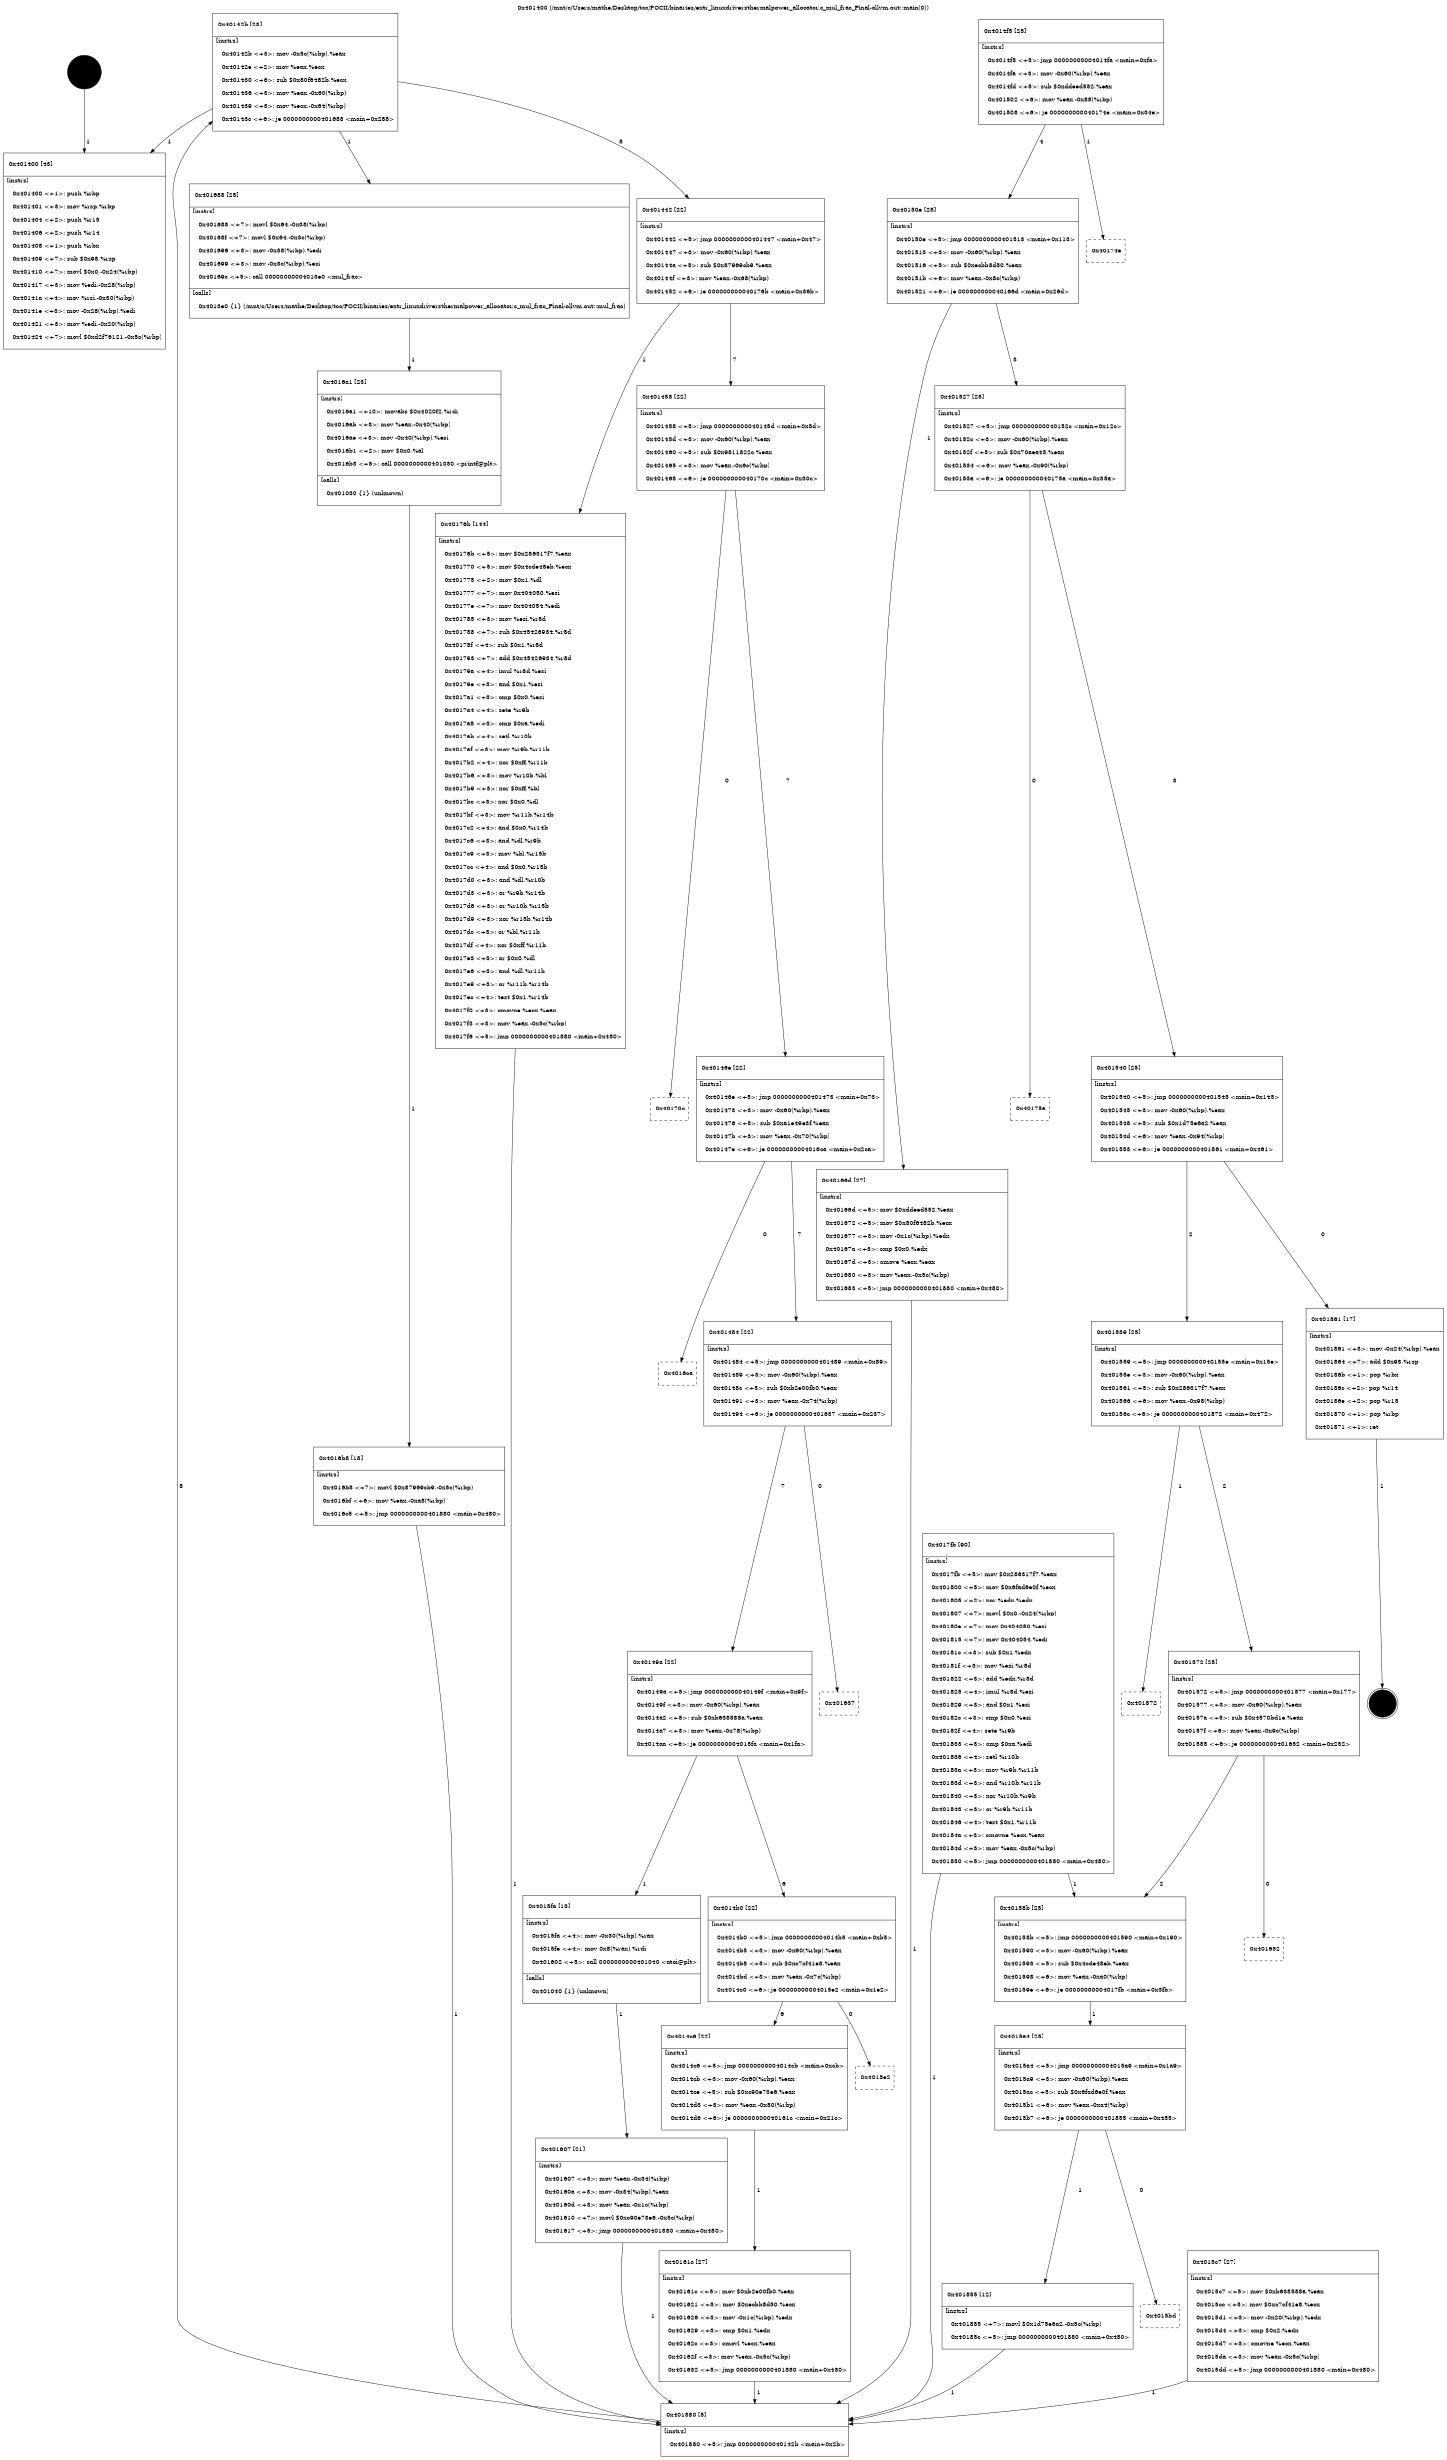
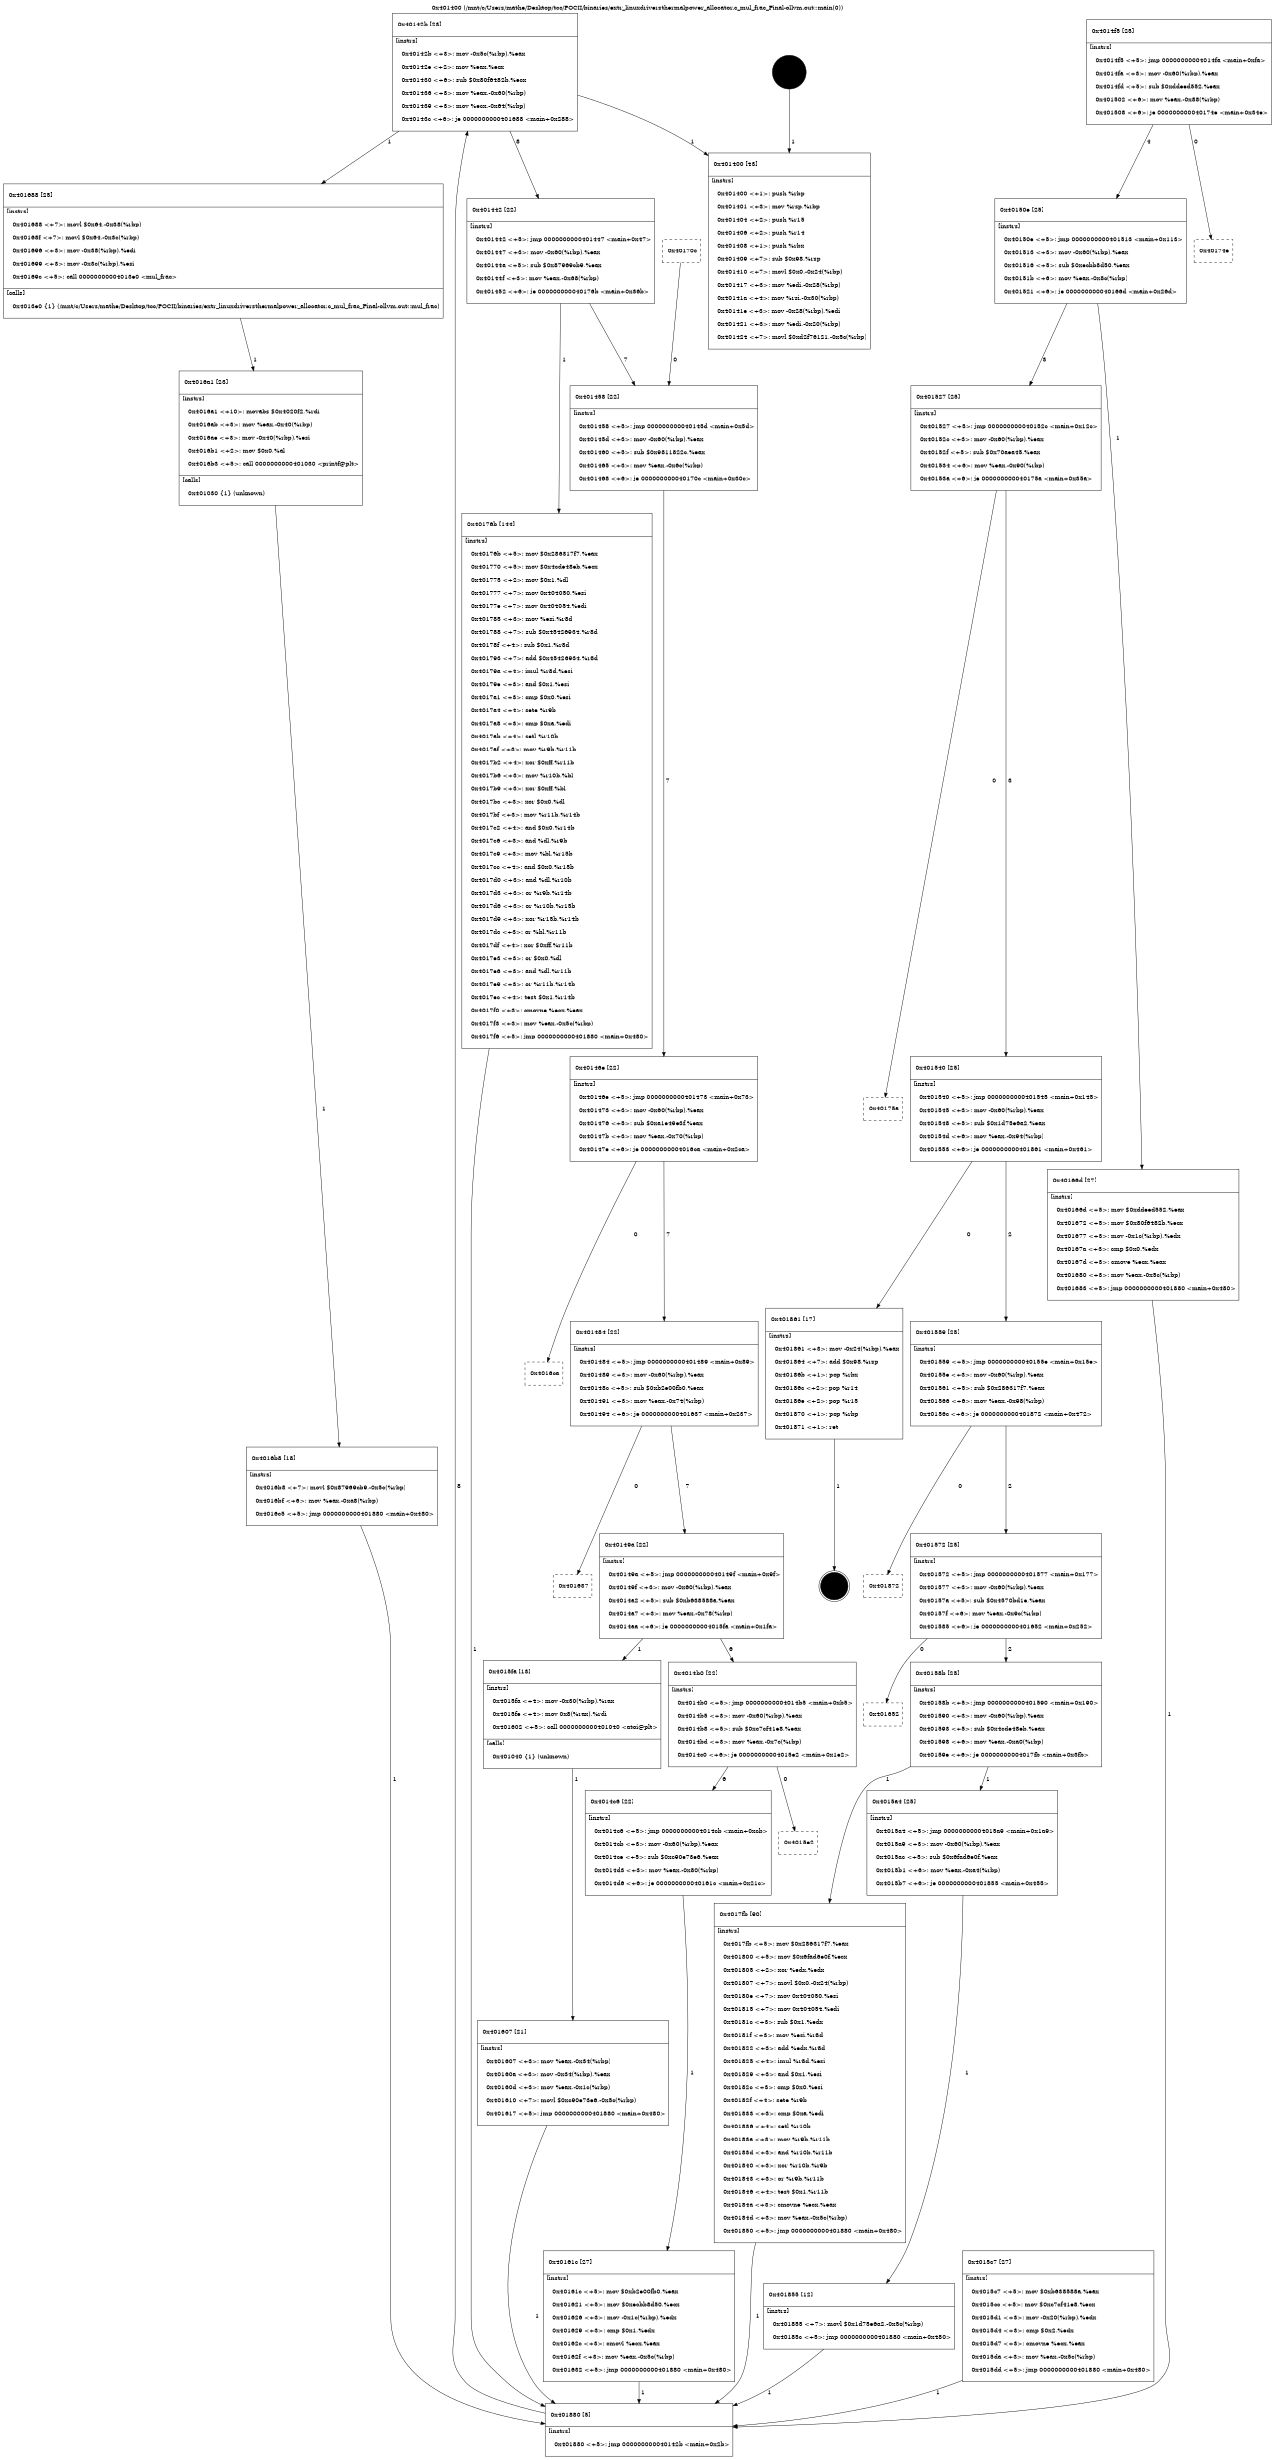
(1088, 142) -> (1195, 142)
(698, 792) -> (675, 322)
(1179, 1486) -> (959, 1486)
(1071, 1883) -> (850, 1817)
(1160, 2316) -> none
